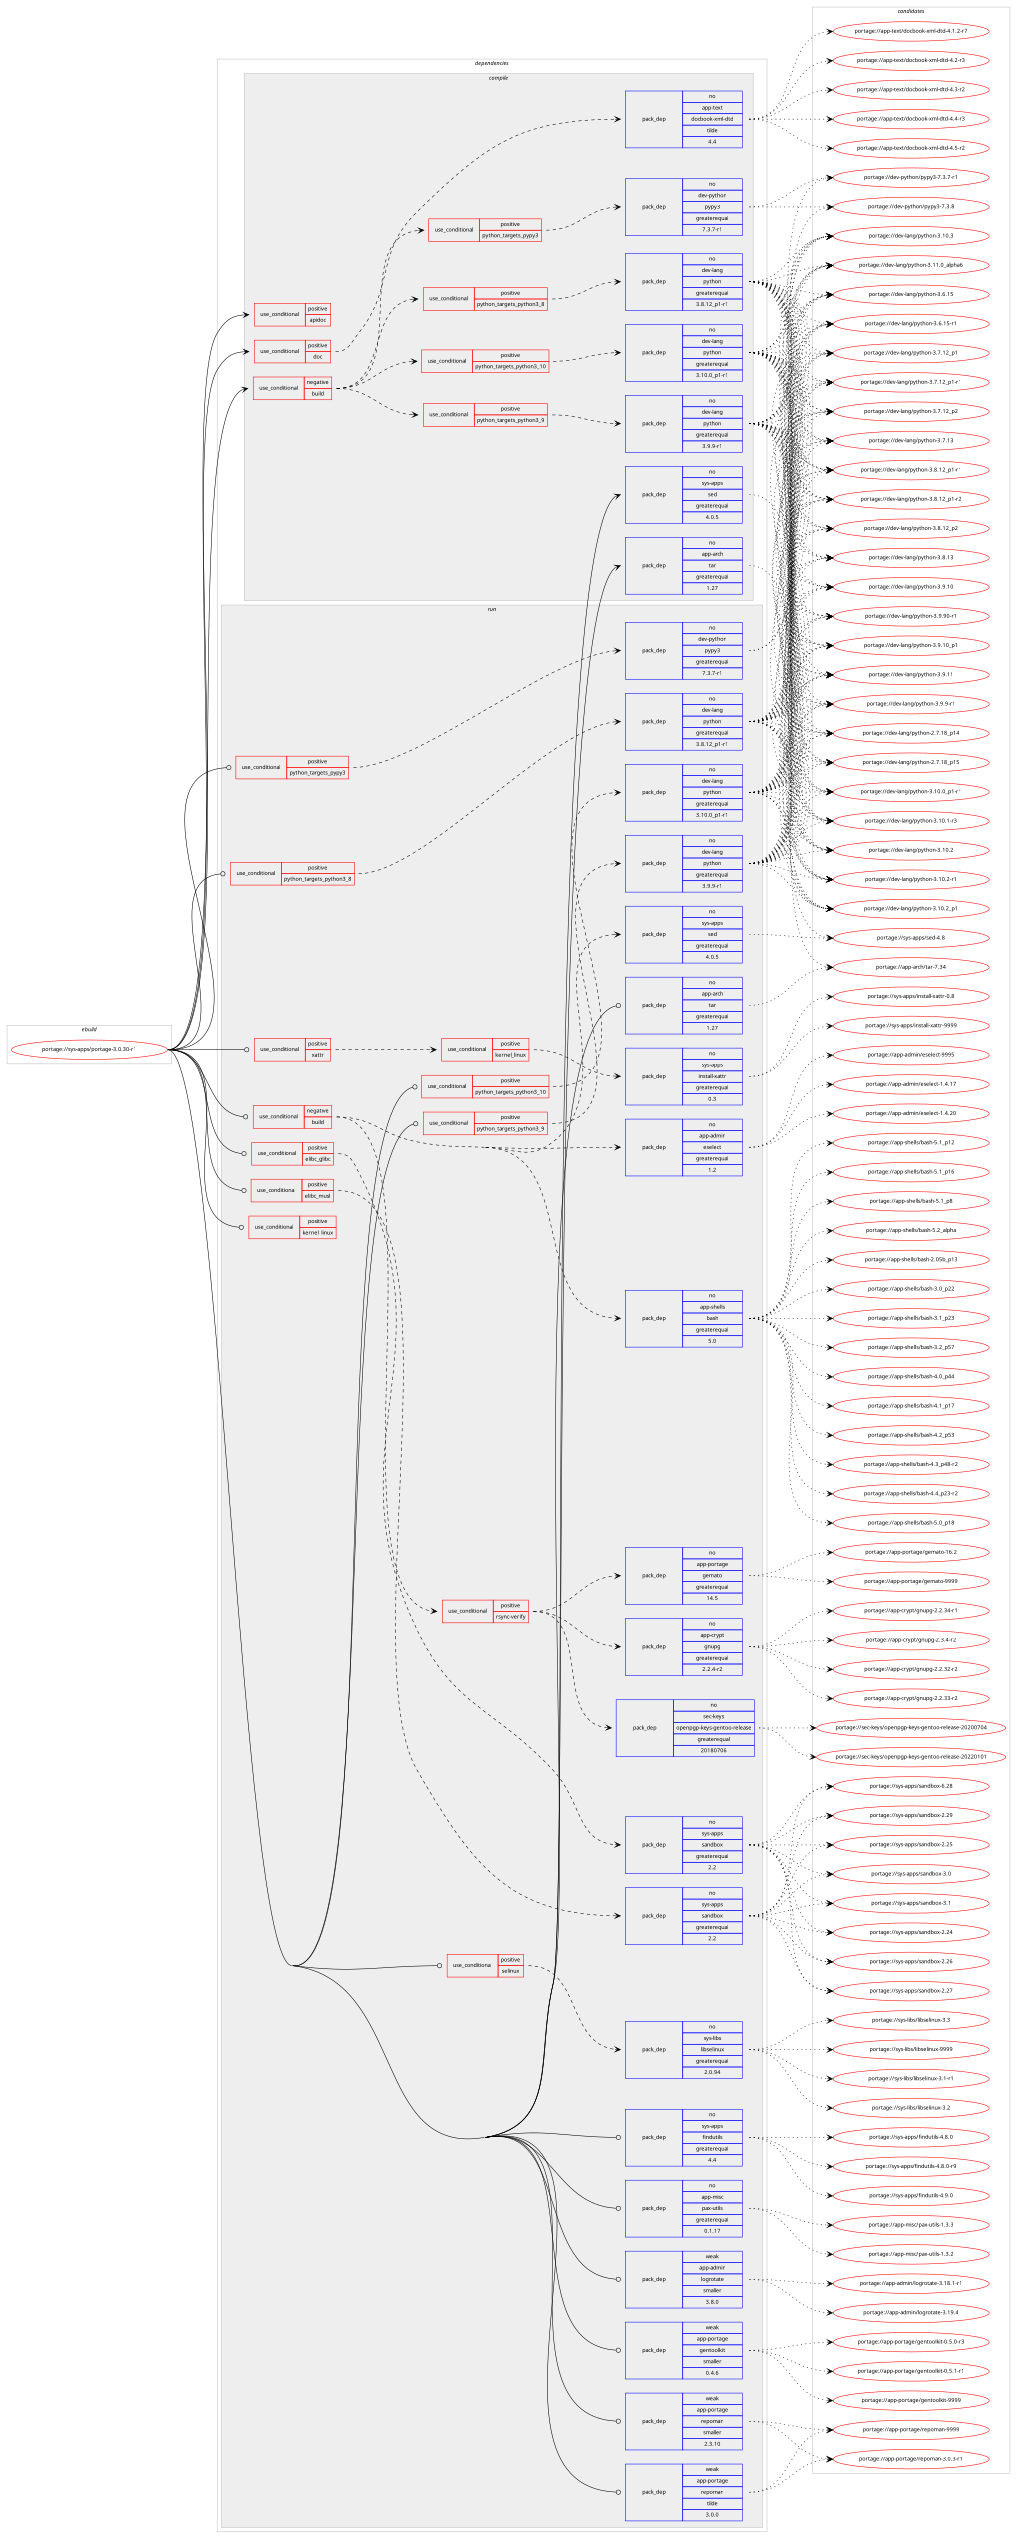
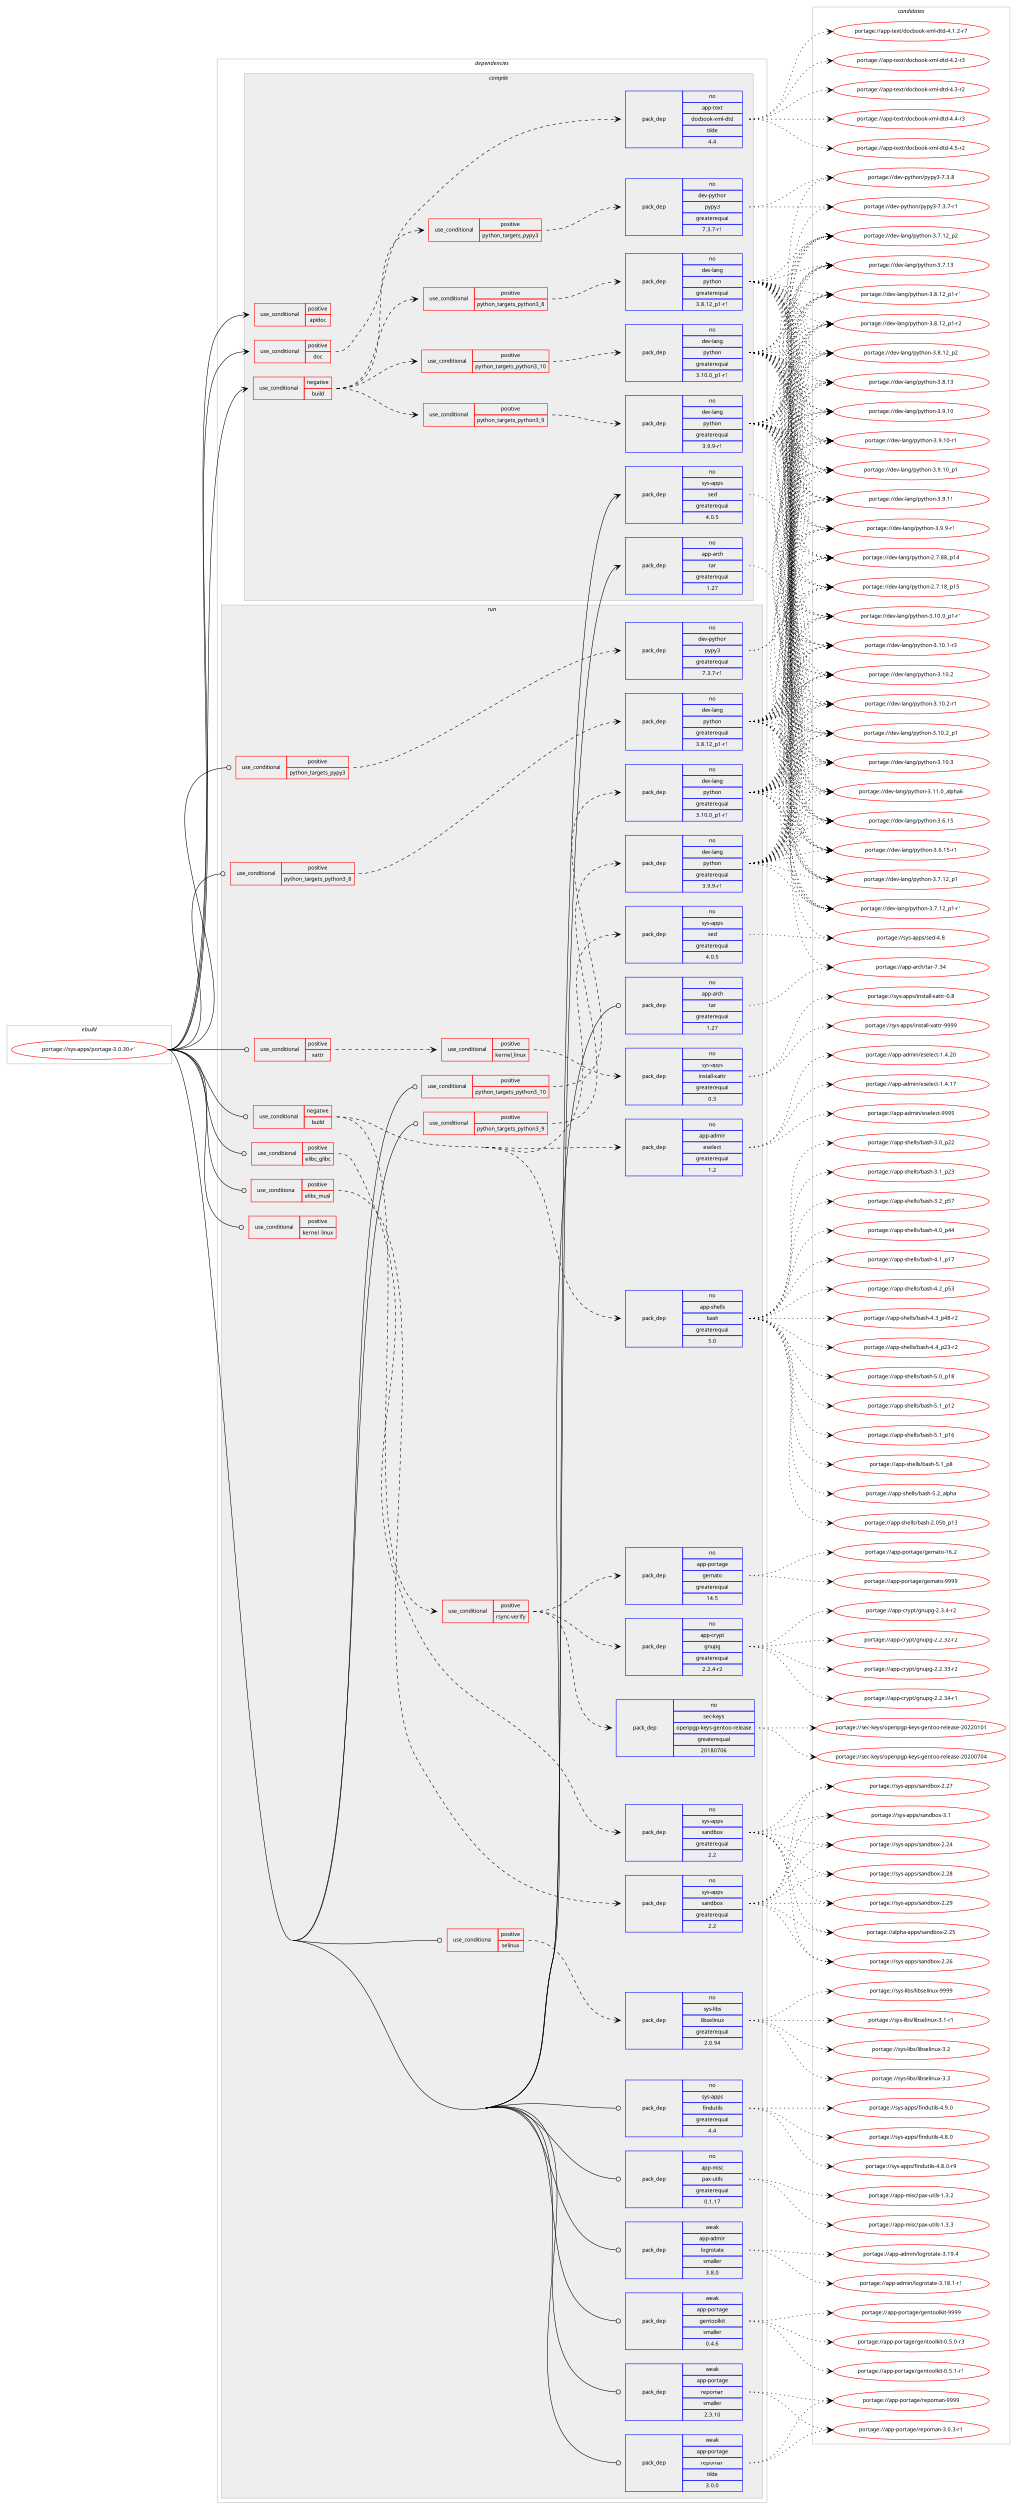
(911, 616) -> (911, 441)
(911, 733) -> (911, 558)
(911, 1786) -> (911, 1874)
(911, 1845) -> (911, 1933)
(911, 1874) -> none
